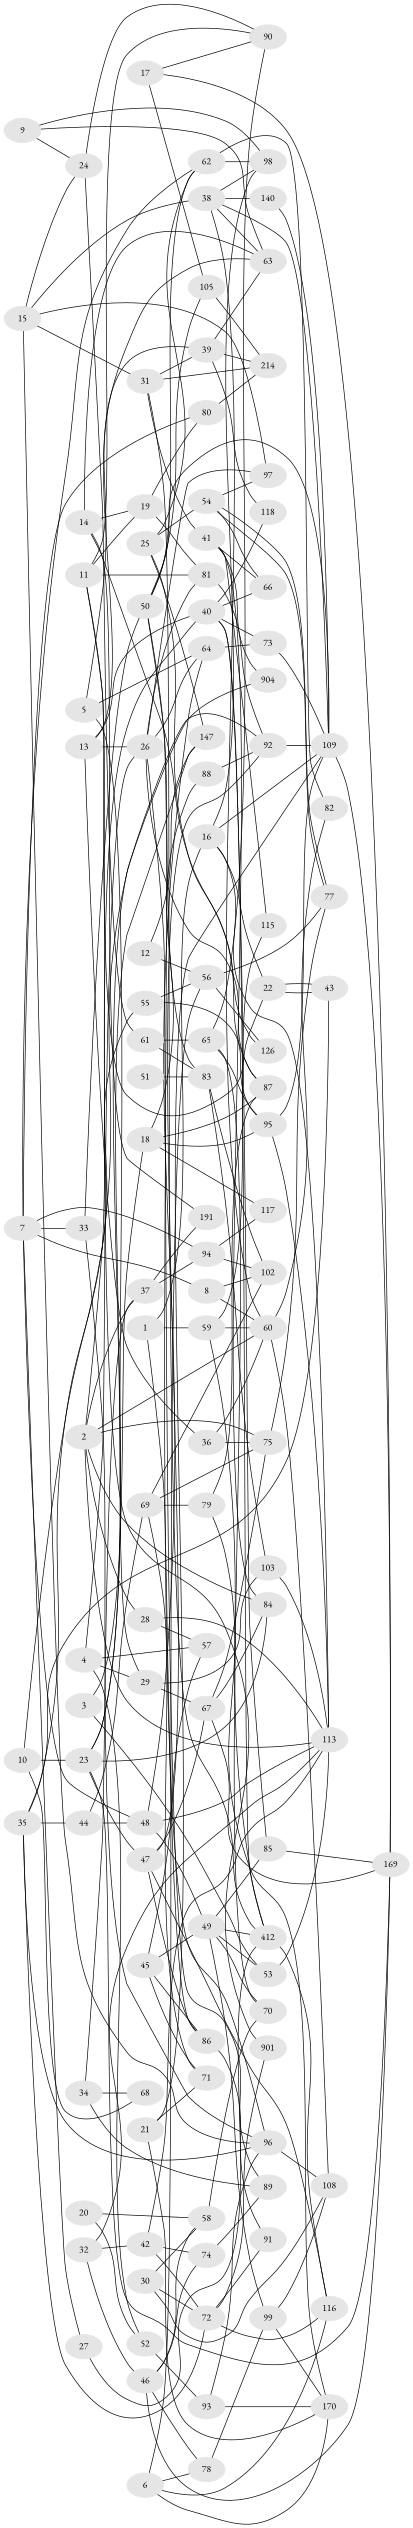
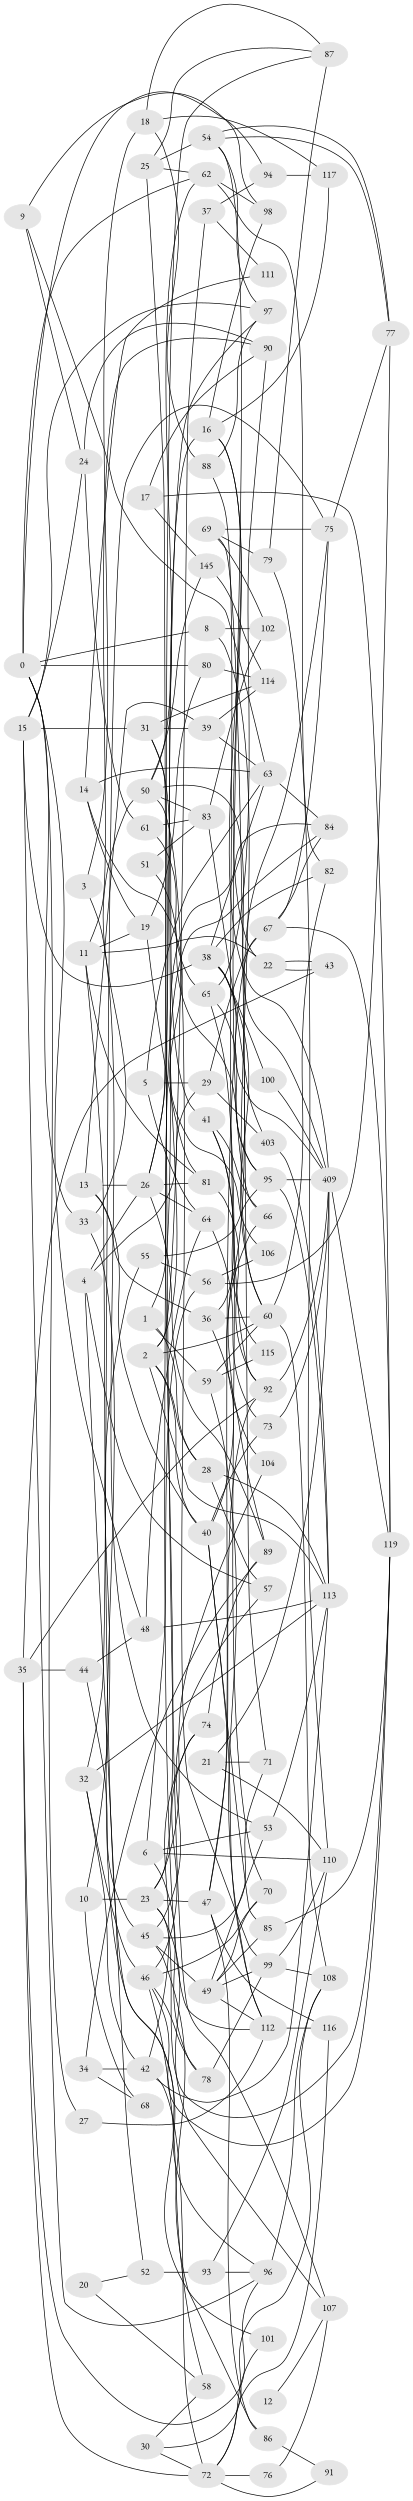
(237, 180) -> (259, 904)
(268, 199) -> (268, 1080)
(207, 287) -> (207, 566)
(268, 366) -> (268, 681)
none -> (237, 407)
(268, 512) -> none
(268, 680) -> (268, 1463)
(207, 737) -> (329, 2308)
(329, 746) -> (329, 1180)
(176, 965) -> none
(268, 1051) -> (268, 1253)
(237, 1098) -> (299, 801)
(210, 1146) -> (192, 1020)
(207, 1217) -> (268, 275)
(23, 1228) -> (23, 666)
(315, 1250) -> (307, 322)
(237, 1263) -> none
(165, 1383) -> (183, 1413)
(197, 1421) -> (108, 1100)
none -> (241, 1435)
(268, 1568) -> (268, 1143)
(119, 1665) -> (101, 1756)
(168, 1687) -> (177, 1394)
(391, 1865) -> (391, 1545)
(101, 1866) -> (113, 2069)
(187, 1882) -> none
(268, 1938) -> (268, 2028)
(268, 2048) -> (268, 2339)
(226, 2111) -> (216, 1950)
(329, 2407) -> (329, 1860)
(274, 2441) -> (204, 1841)
none -> (268, 2475)
